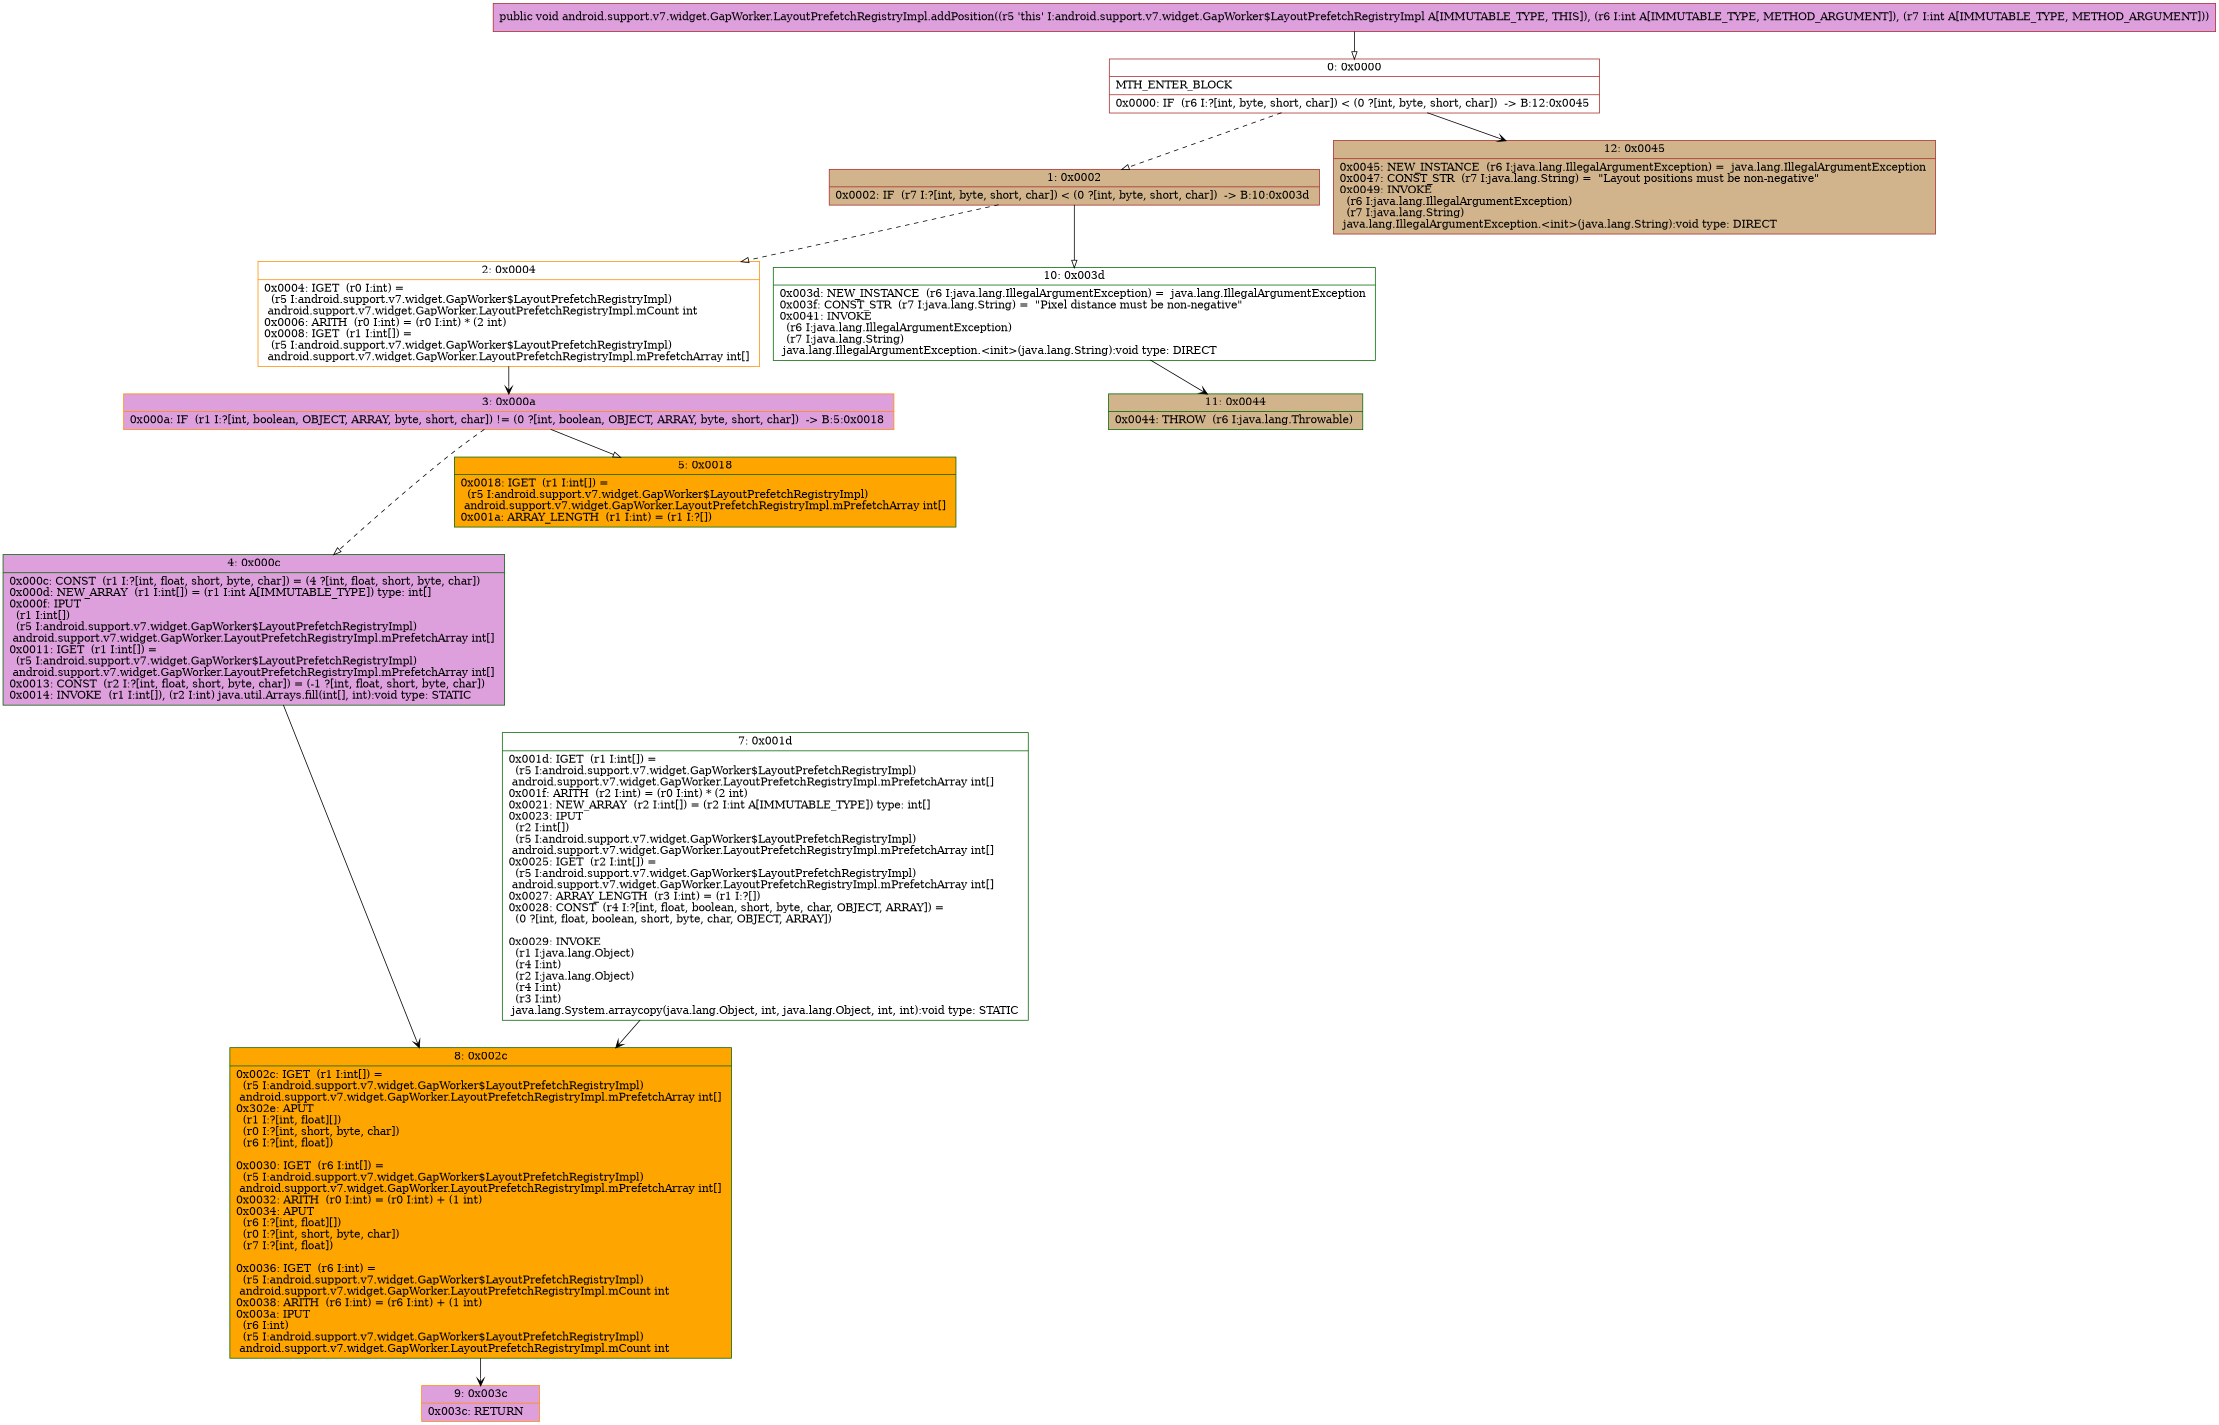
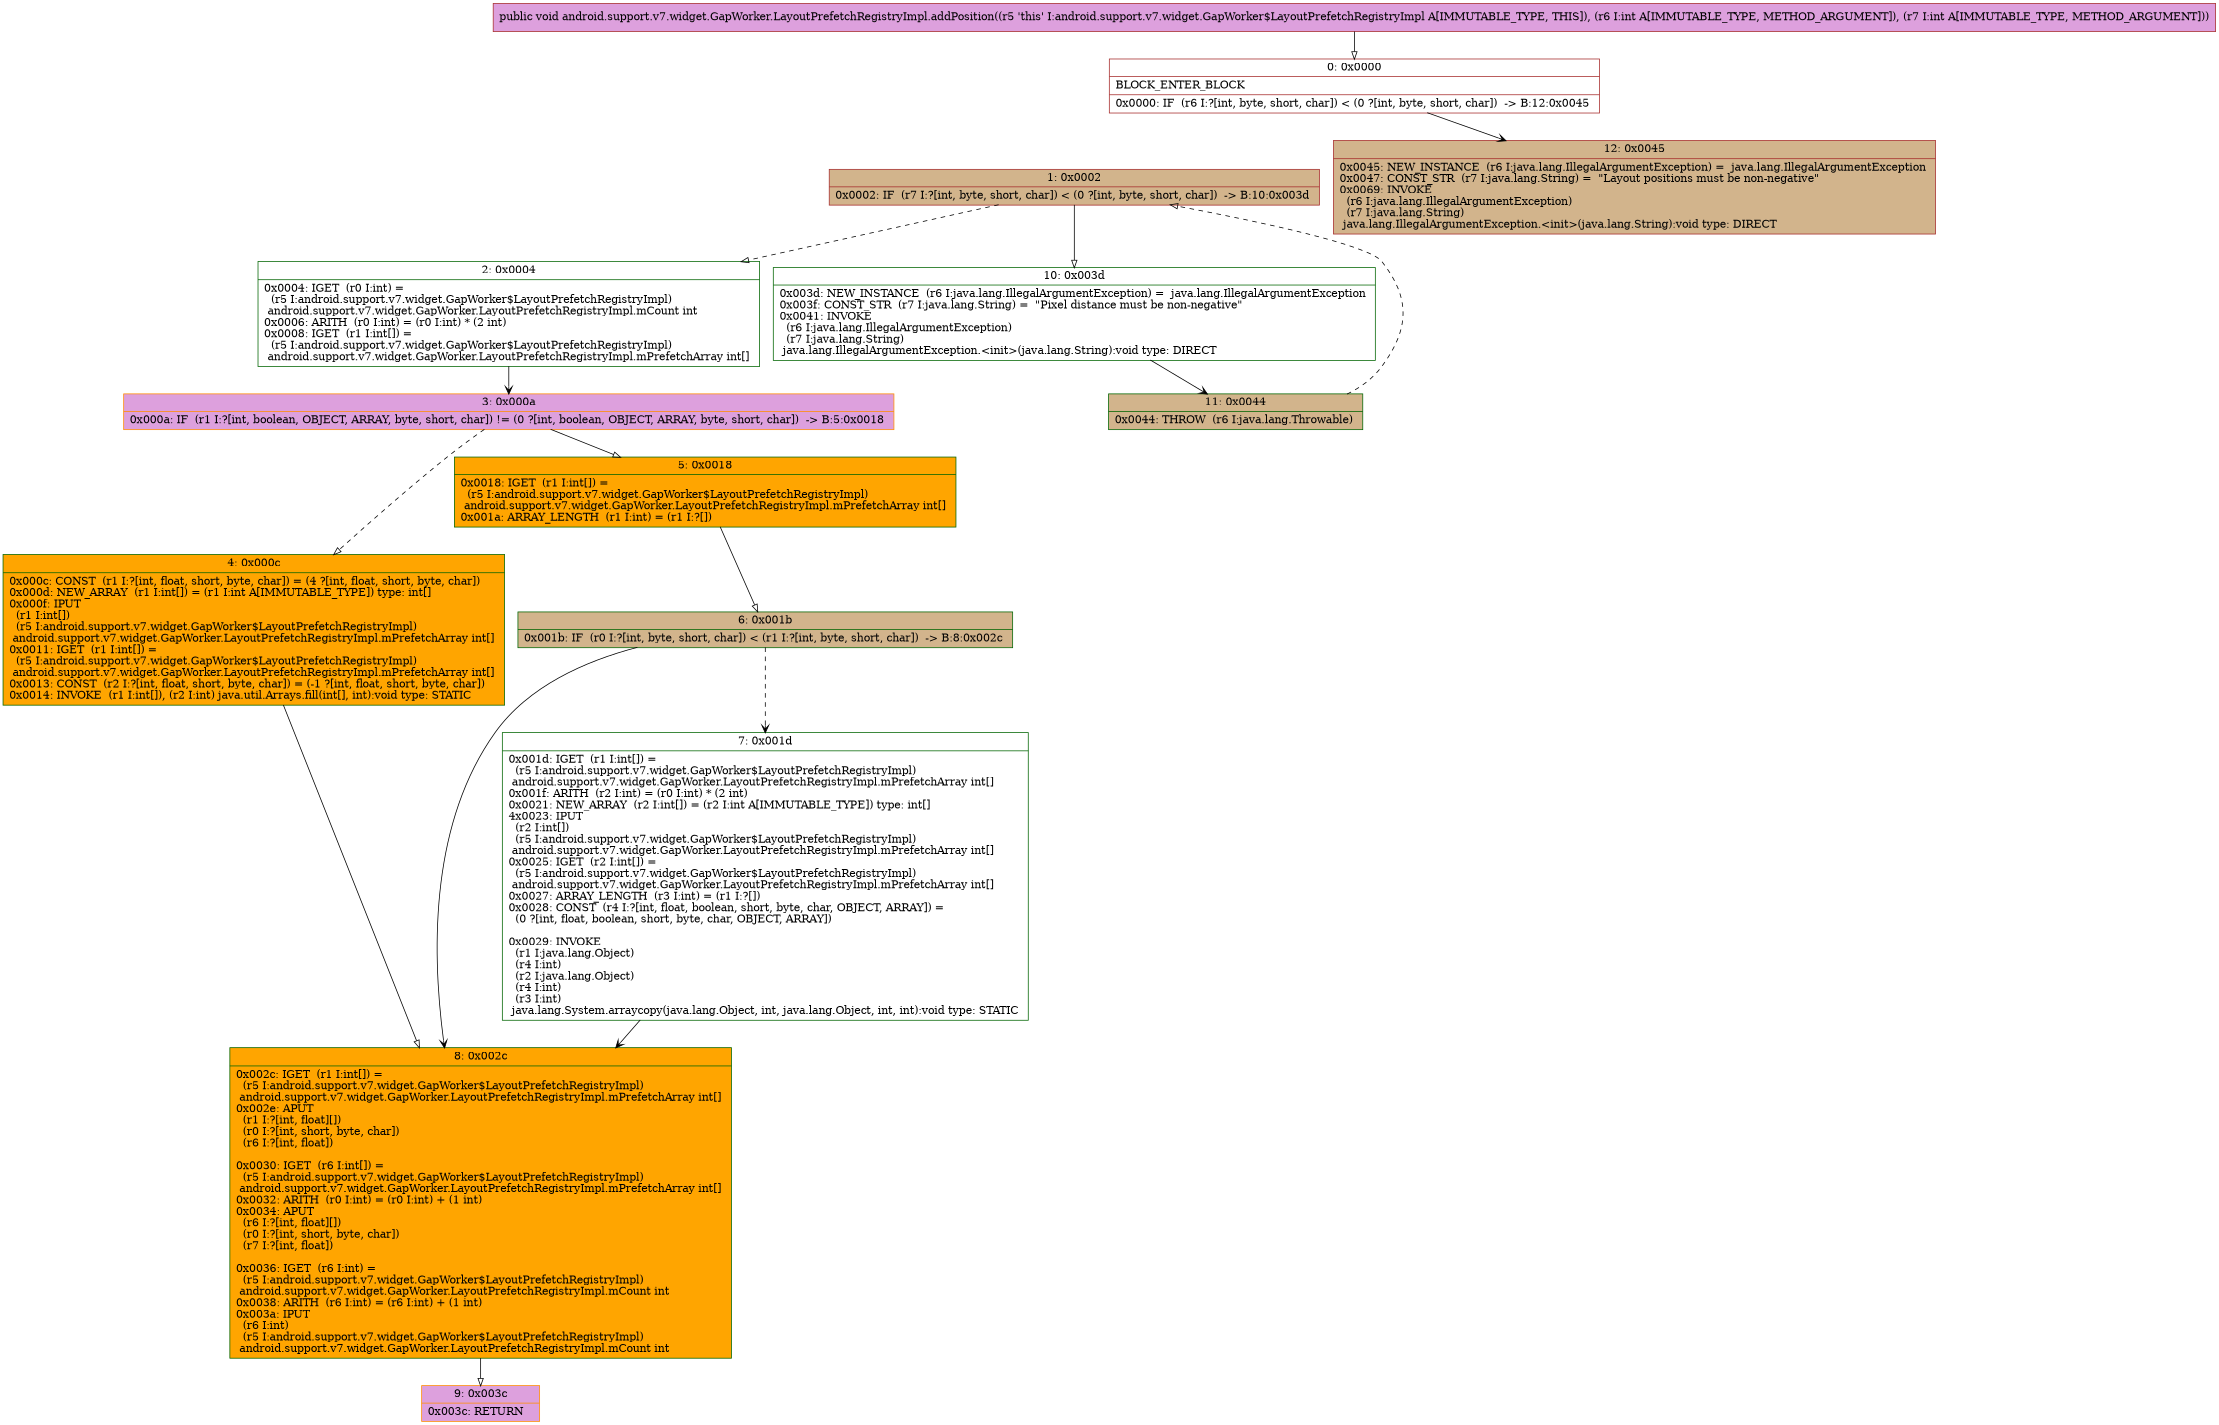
(1174, 85) -> (1180, 85)
(1205, 140) -> (1359, 249)
(1389, 190) -> (1389, 190)
(509, 314) -> (509, 314)
(254, 630) -> (254, 630)
none -> (765, 630)
(549, 817) -> (549, 817)
(350, 873) -> (350, 873)
(278, 1109) -> (278, 1109)
(481, 1368) -> (481, 1368)
